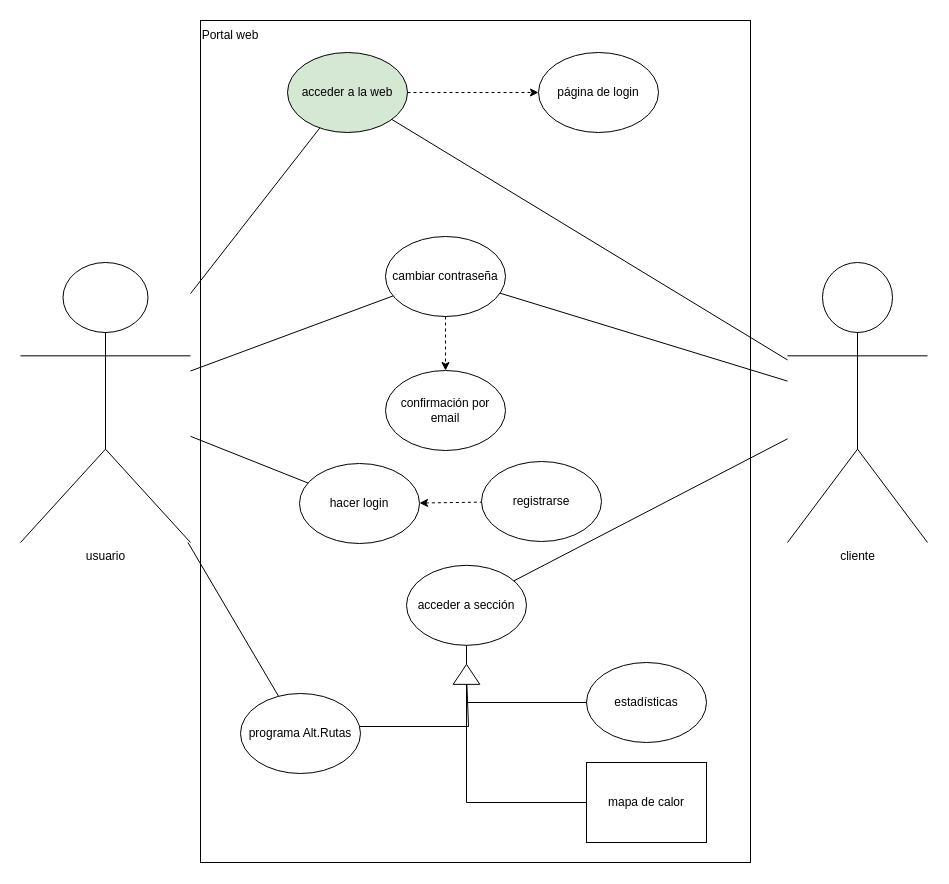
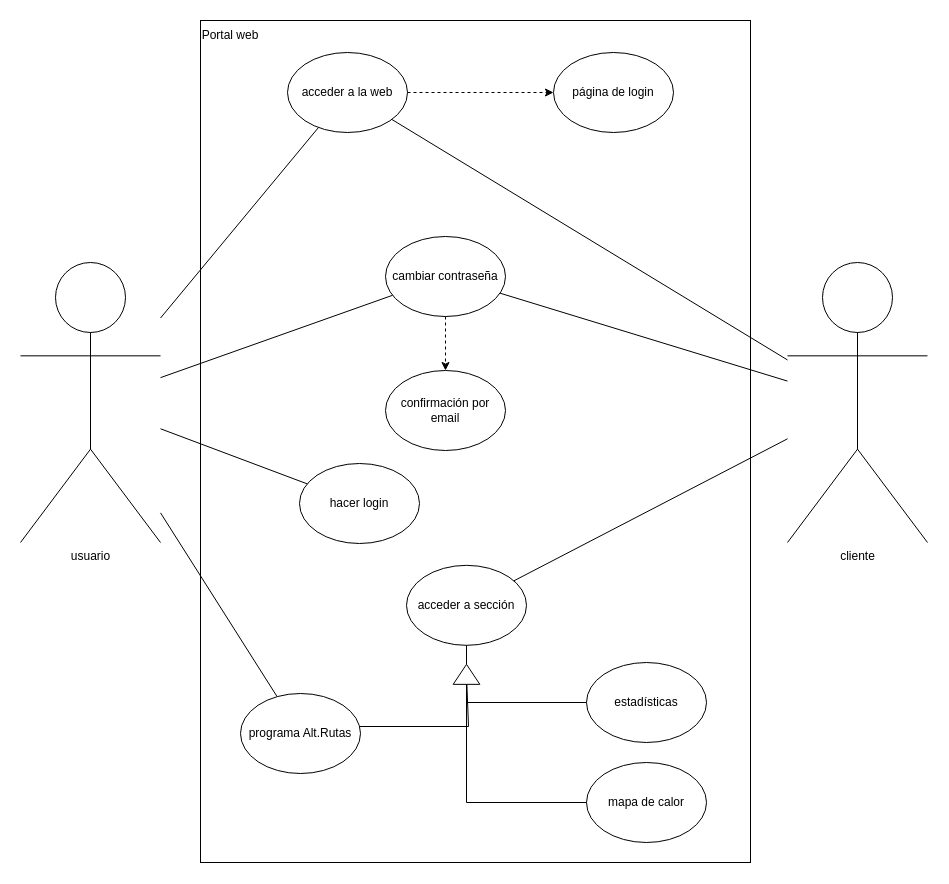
(348, 93) -> (348, 93)
(599, 93) -> (614, 93)
(106, 403) -> (91, 403)
(542, 502) -> none
(453, 503) -> none
(647, 803) -> (647, 803)
